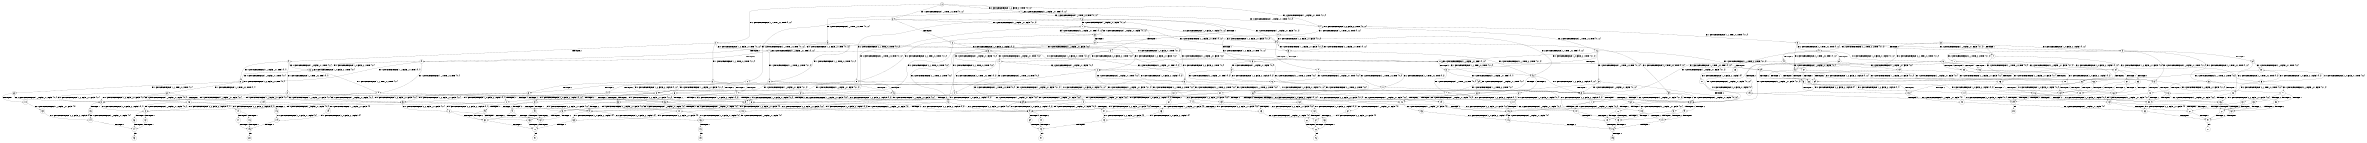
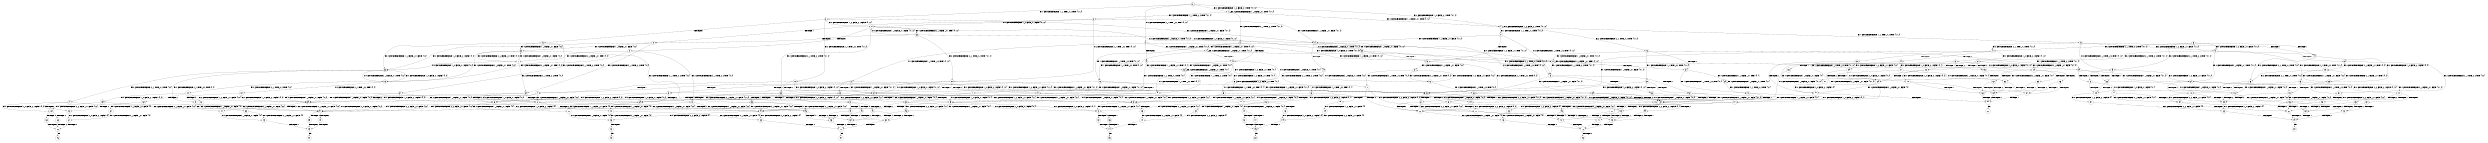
(1692, 93) -> (1666, 92)
(1156, 107) -> (198, 107)
